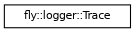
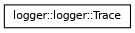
(67, 16) -> (67, 16)
